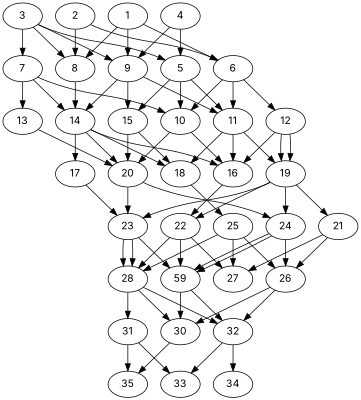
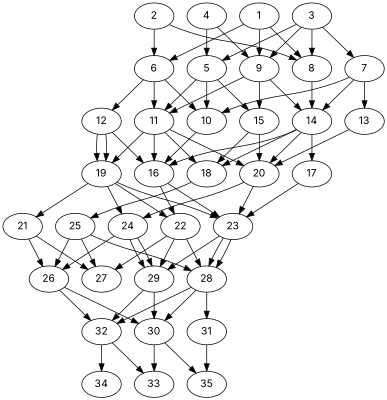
(158, 144) -> (203, 146)
none -> (188, 197)
(180, 279) -> (154, 279)
(151, 355) -> (154, 354)
